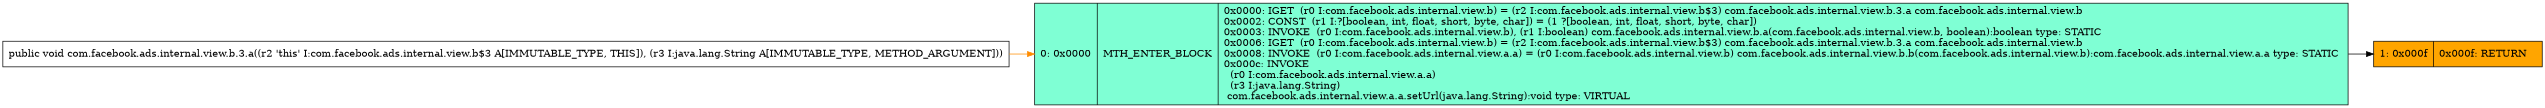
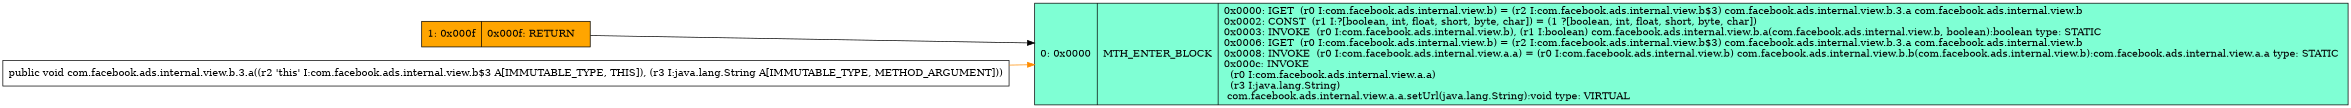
(2357, 54) -> (809, 39)
